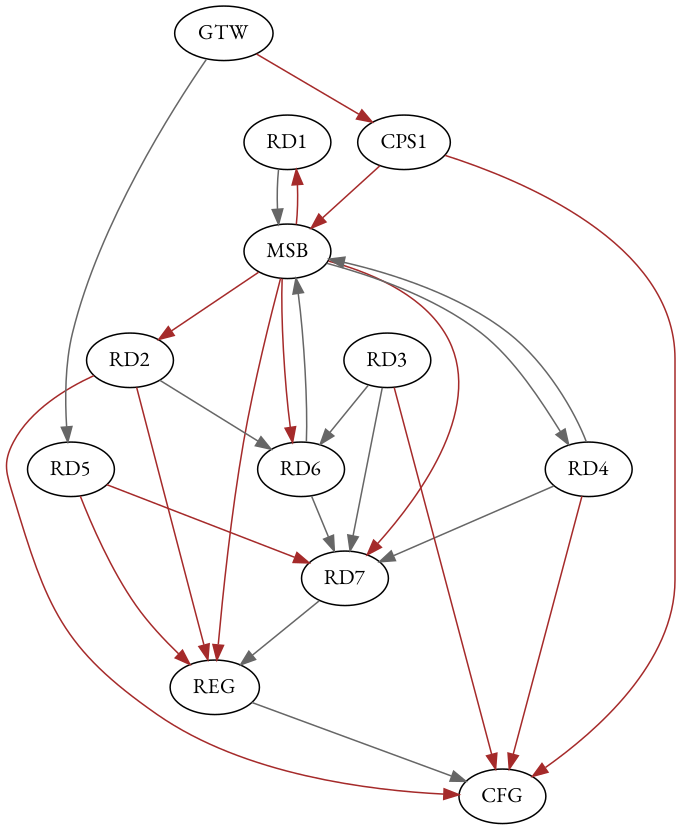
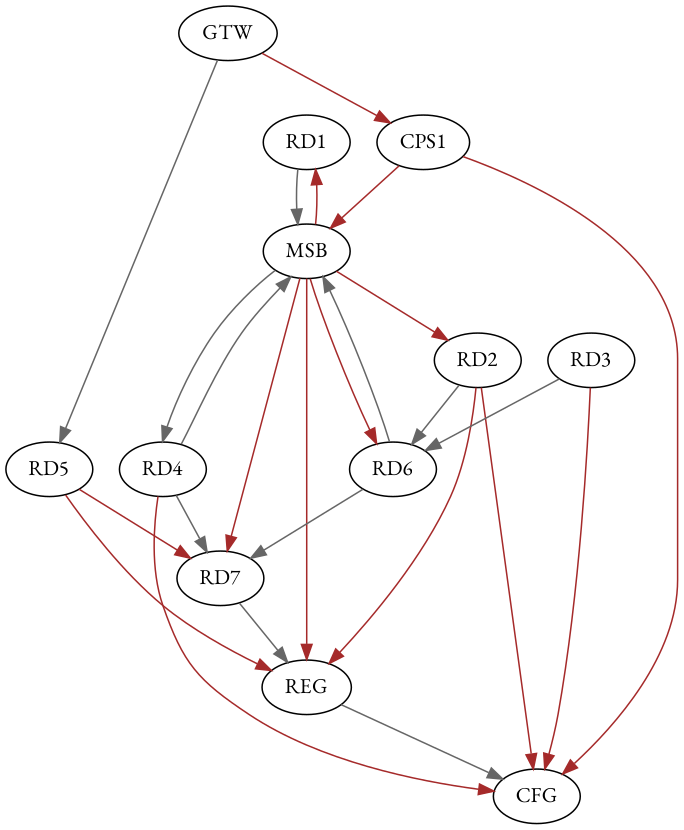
(368, 462) -> none
